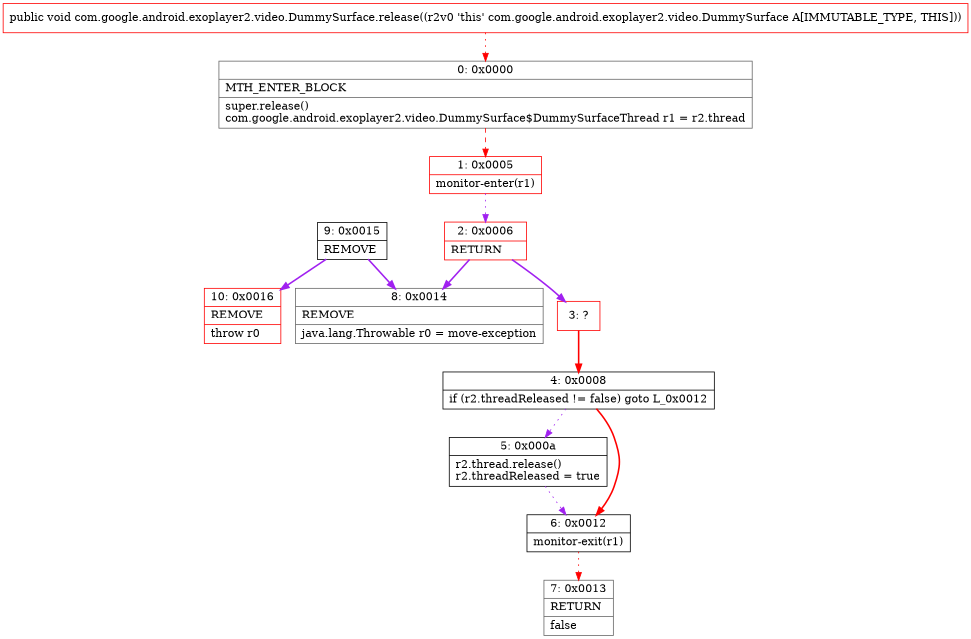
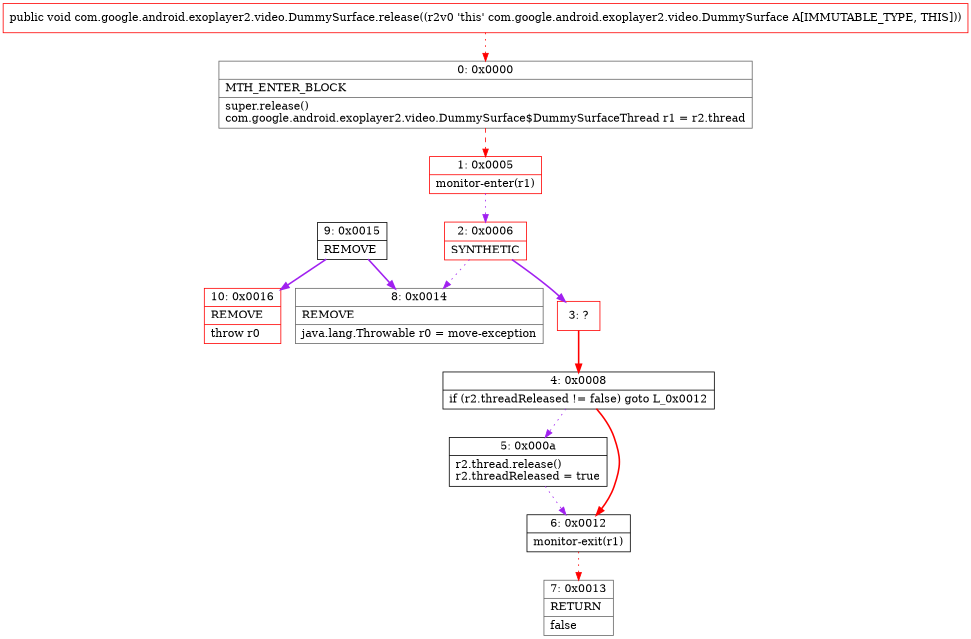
(476, 250) -> (486, 250)
(459, 271) -> (459, 271)
